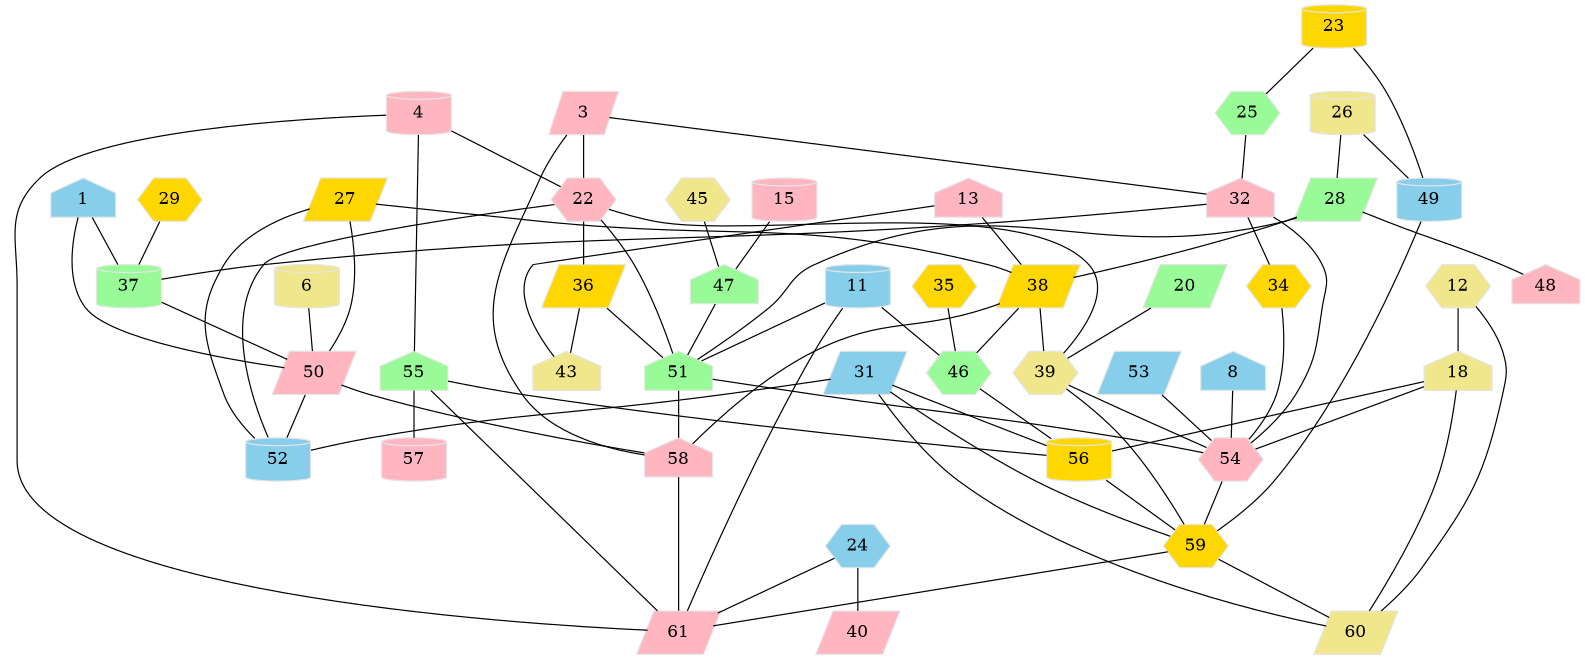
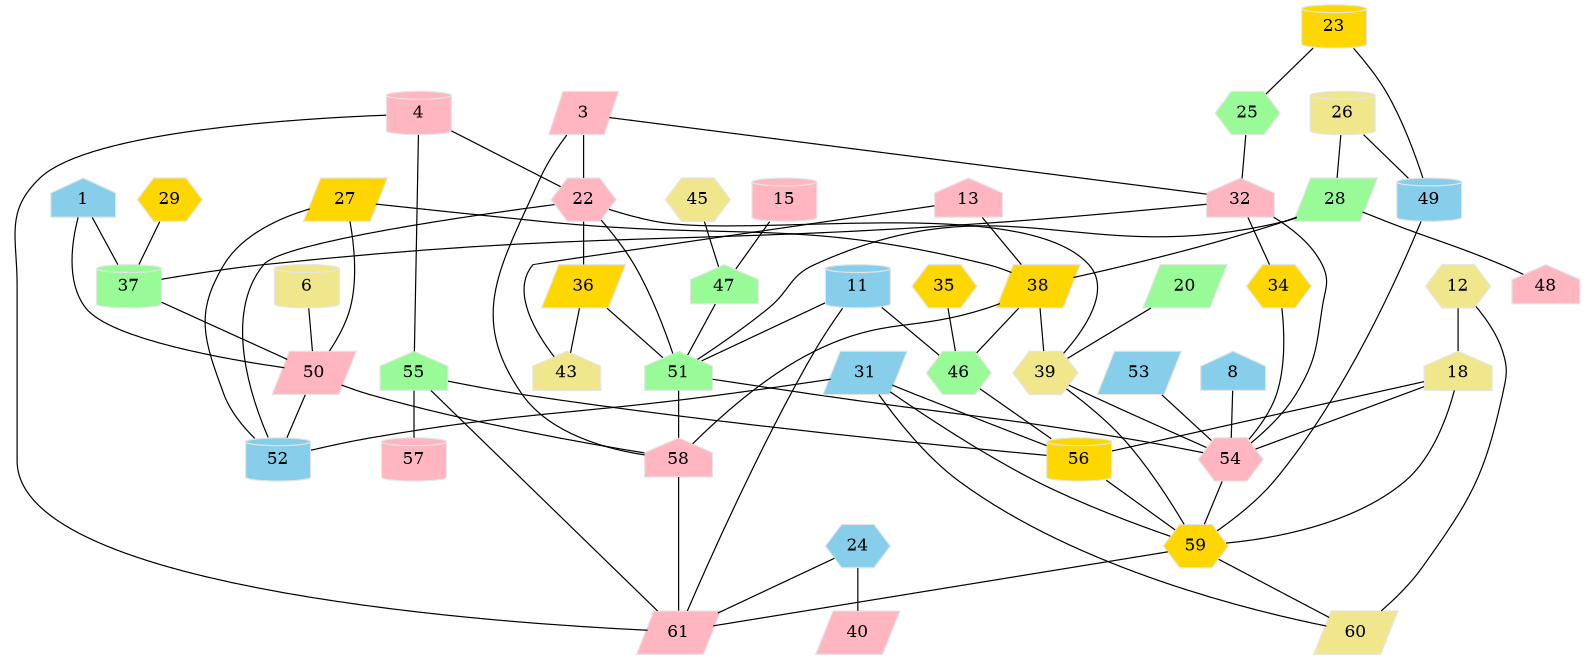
(1426, 506) -> (1369, 505)
